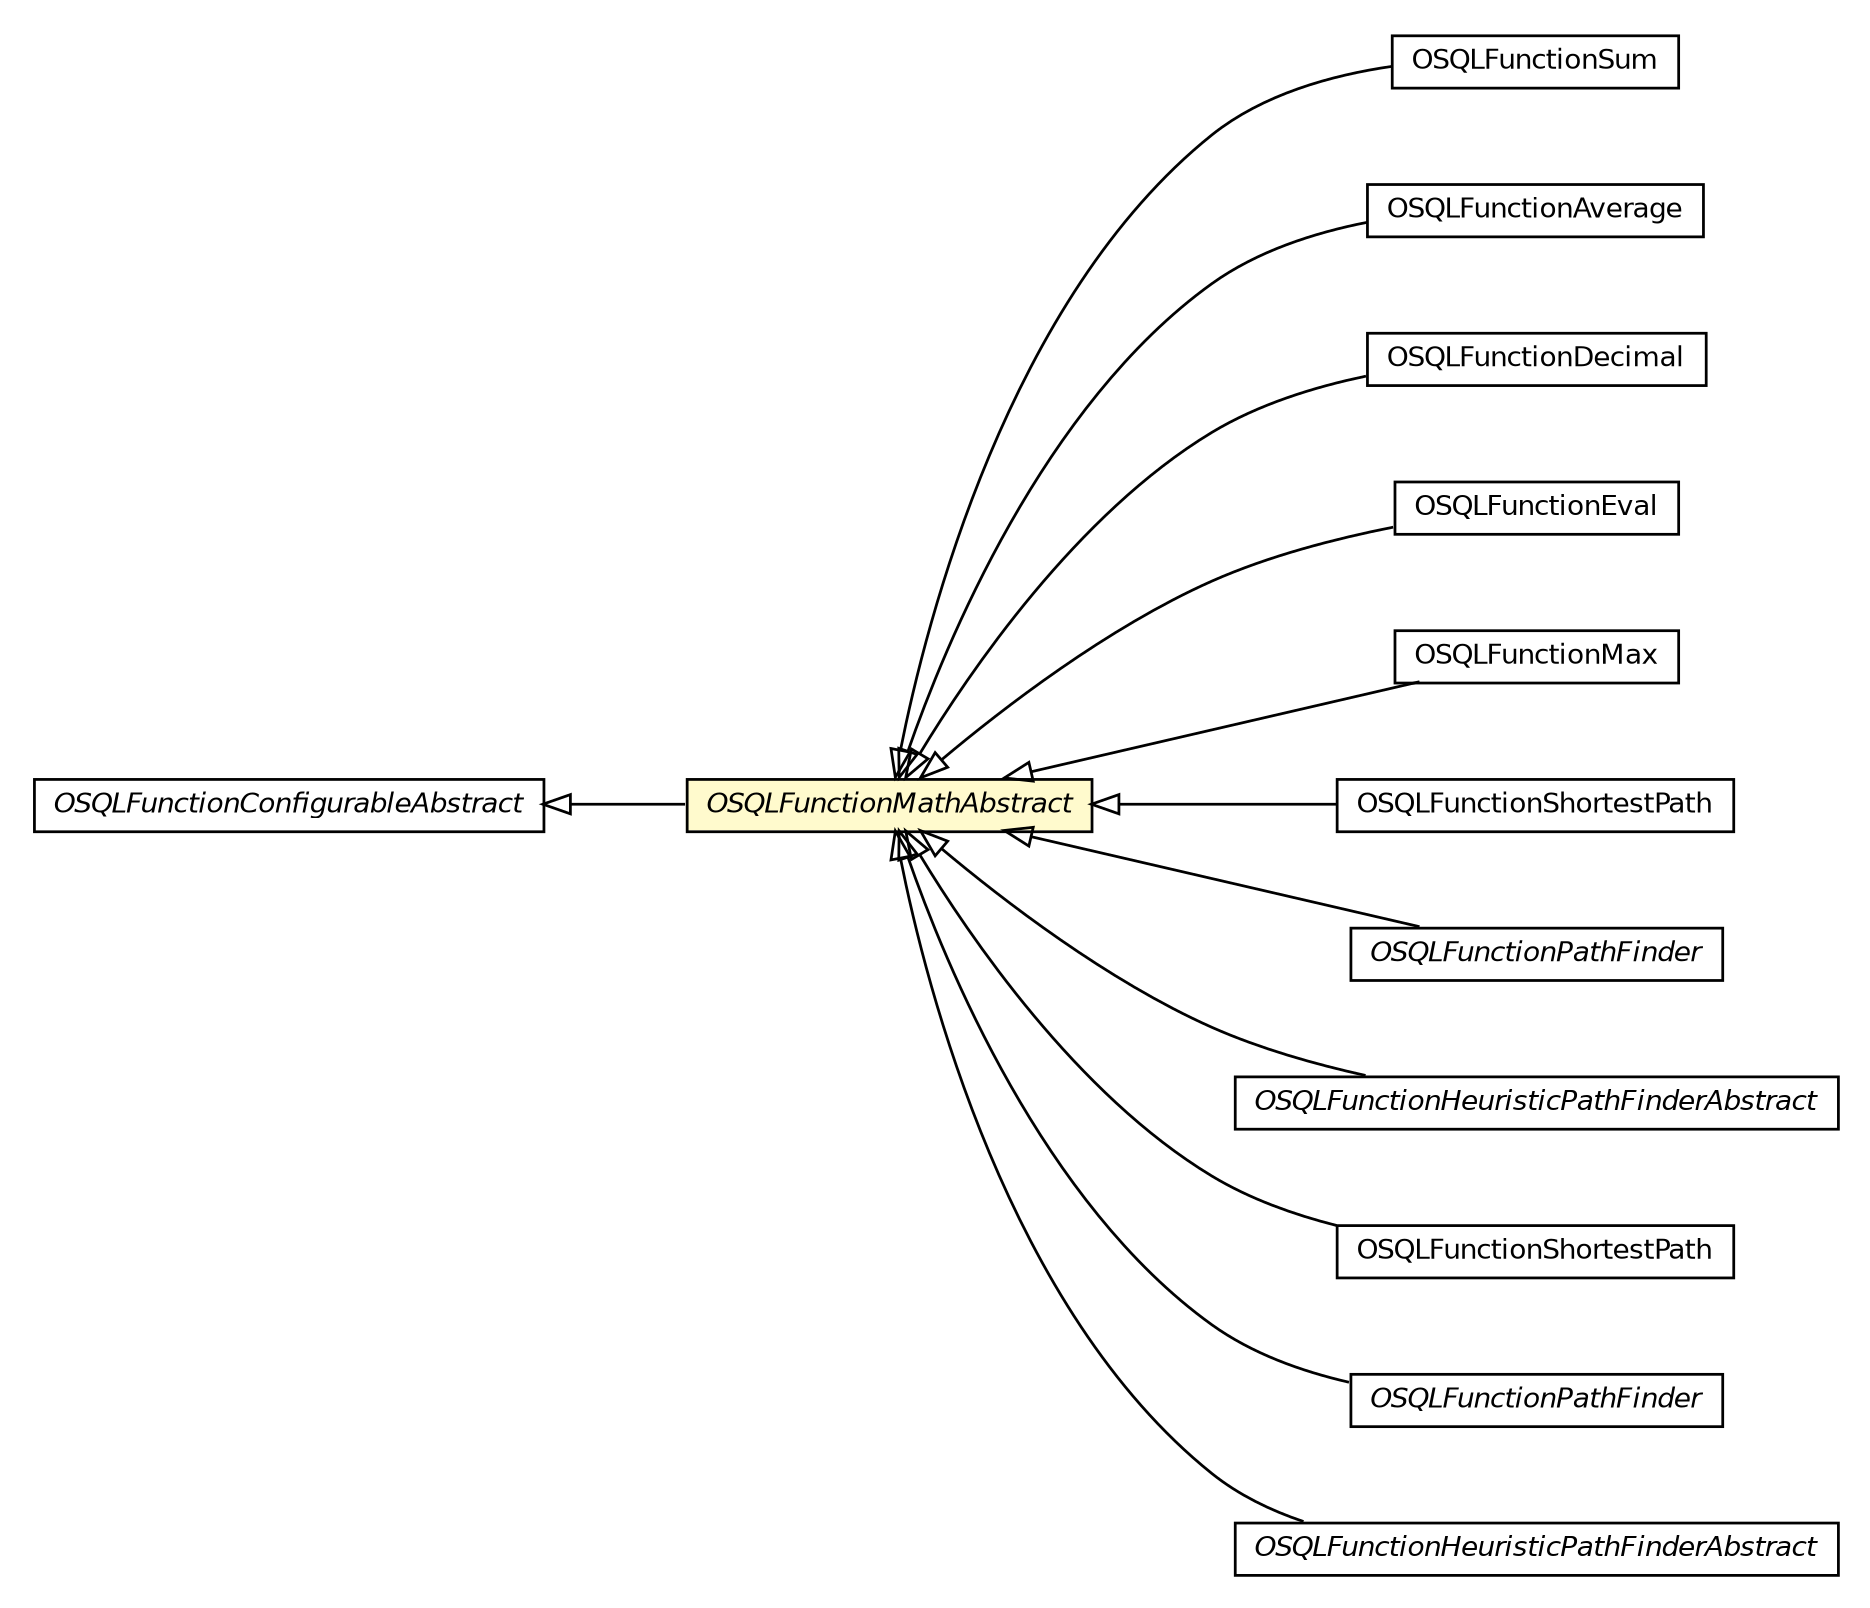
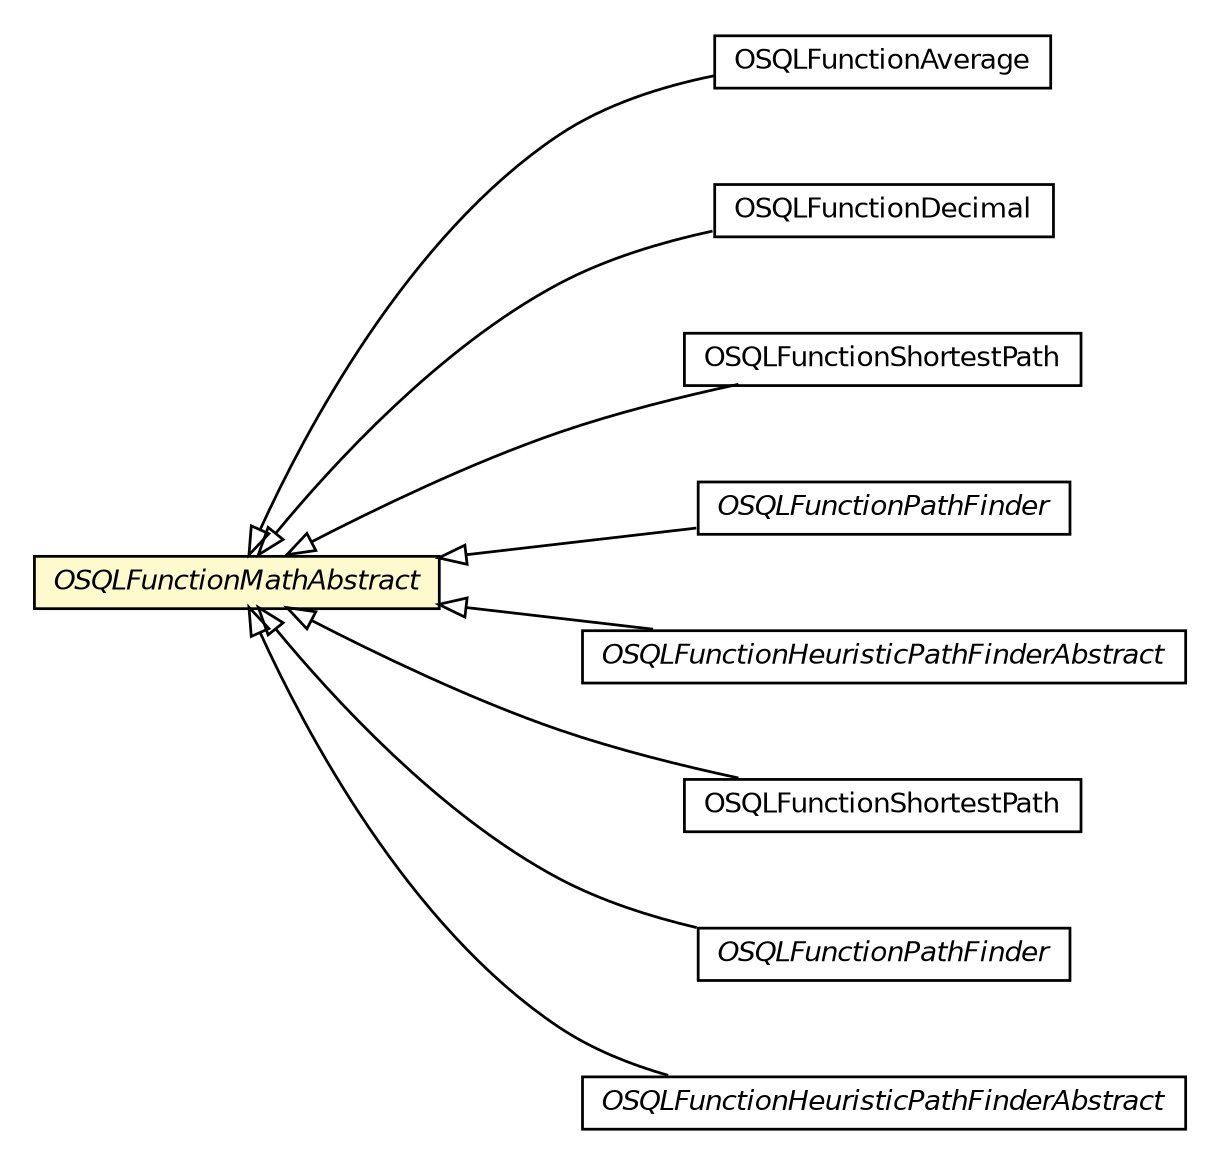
(1535, 61) -> none
(1535, 507) -> none
(1535, 655) -> none
(288, 804) -> none
